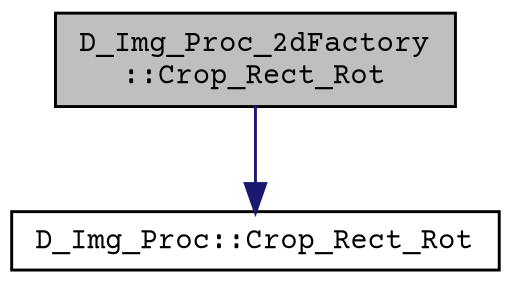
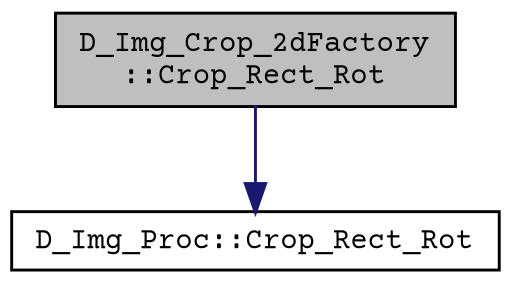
(255, 60) -> (255, 60)
